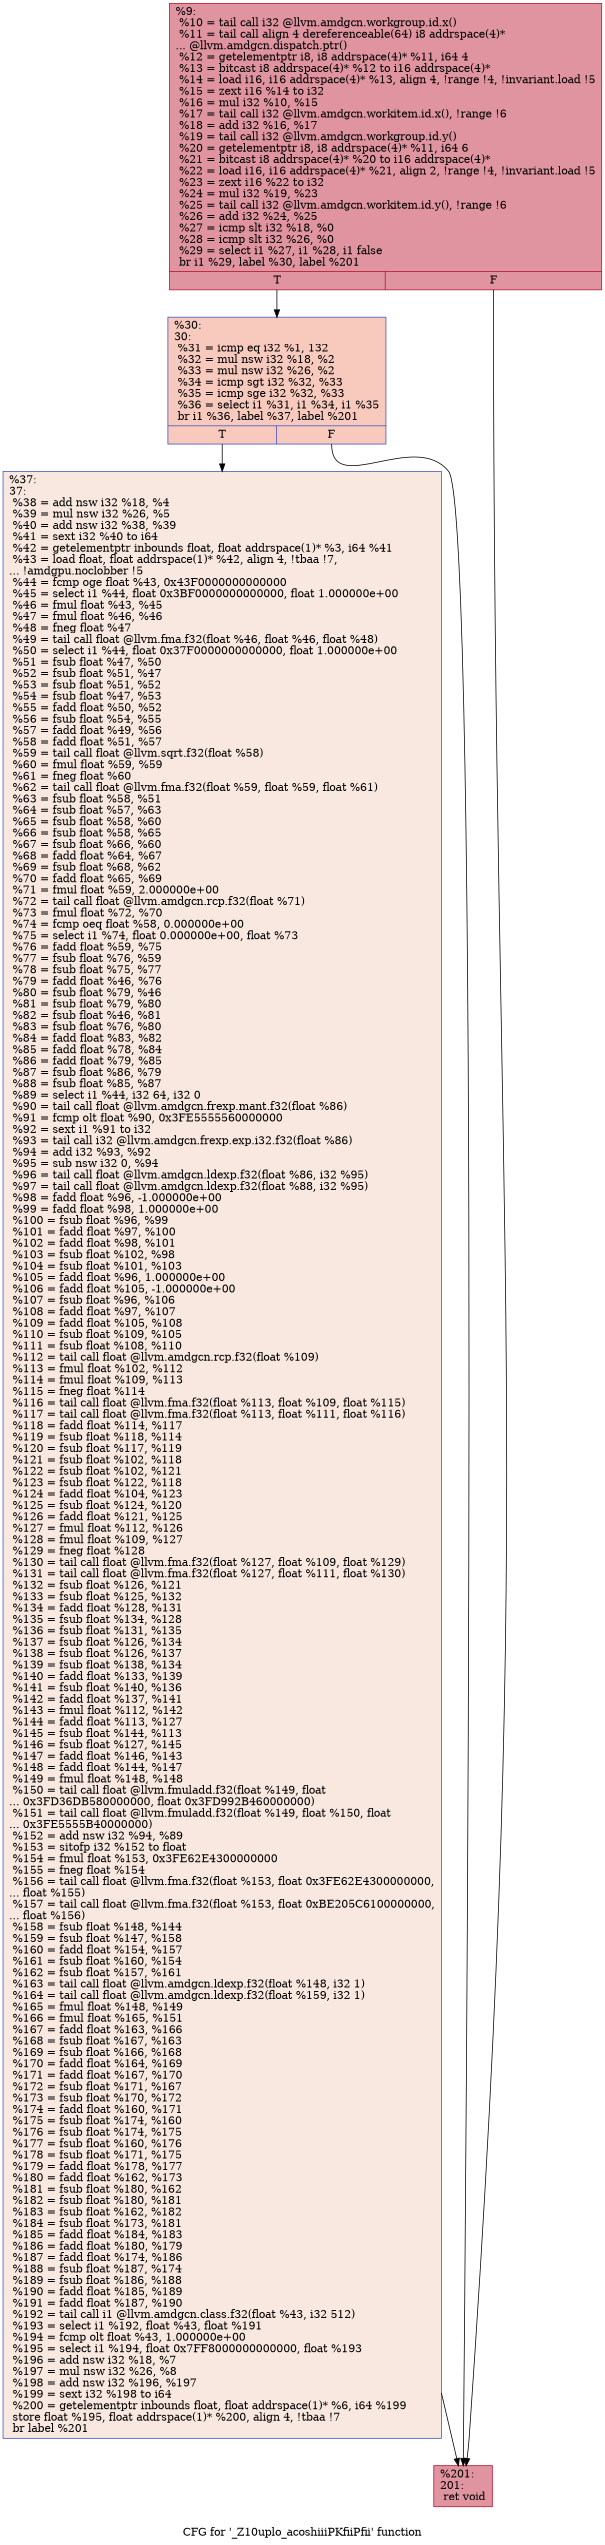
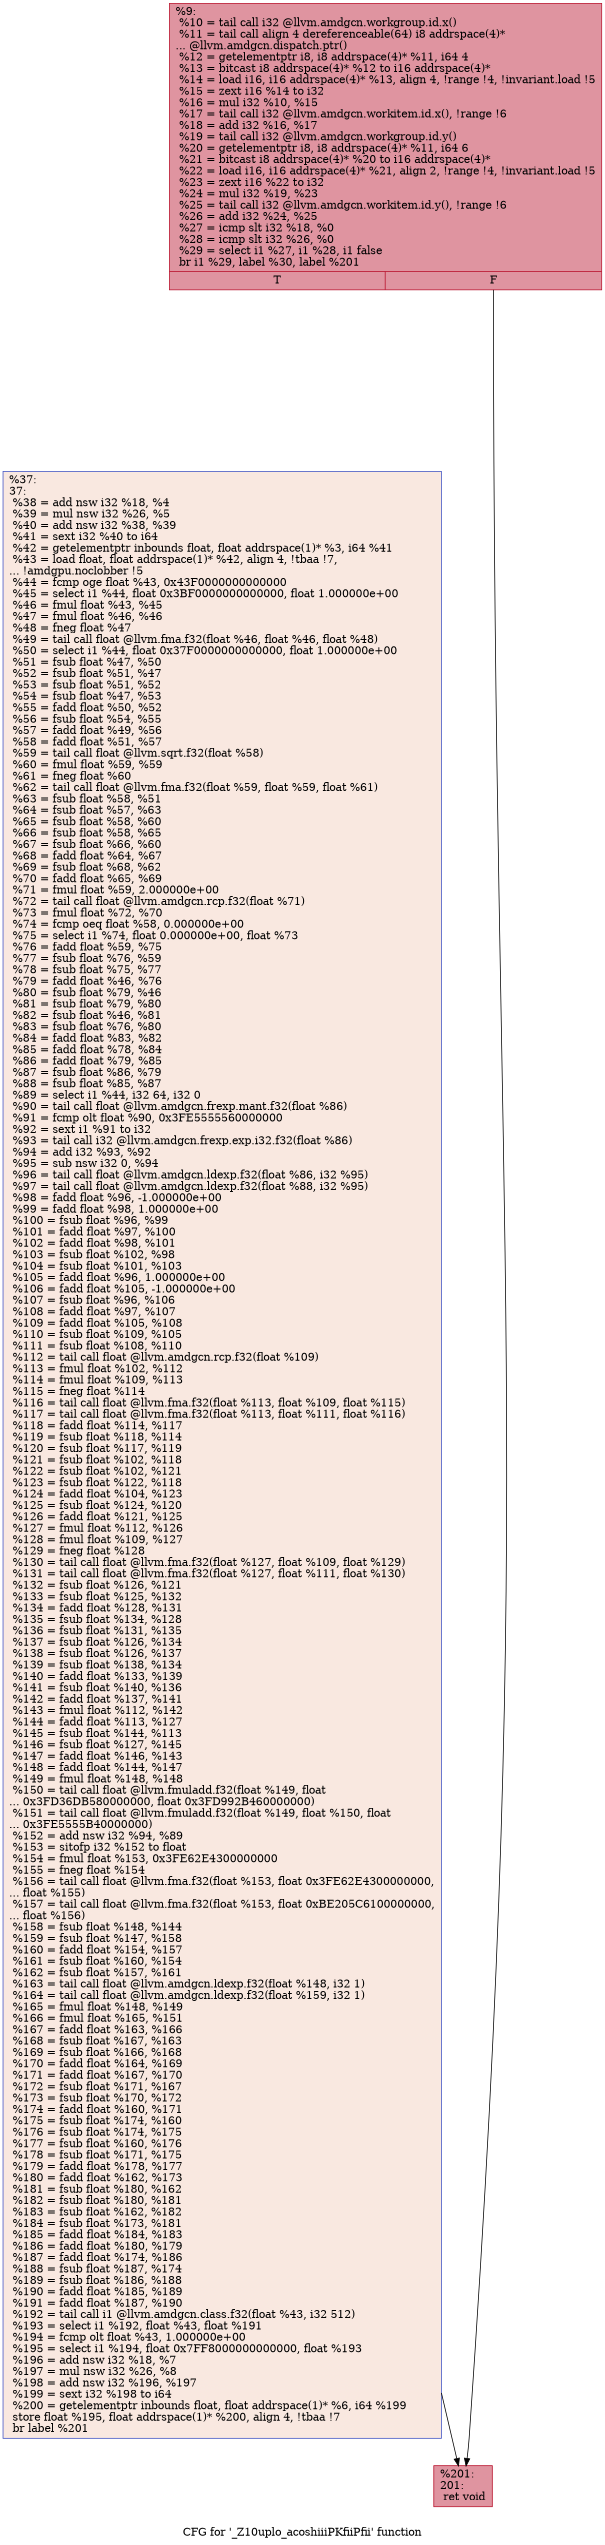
(277, 381) -> none
